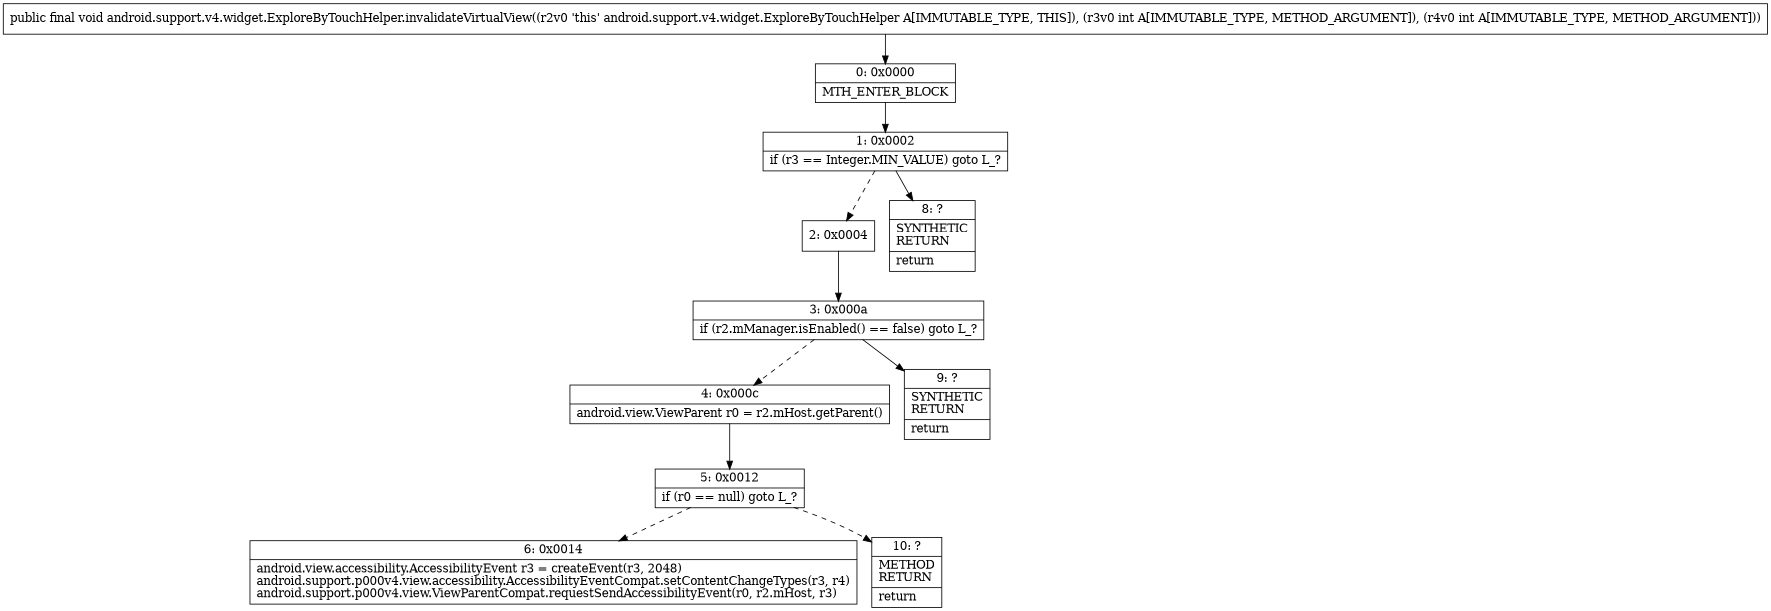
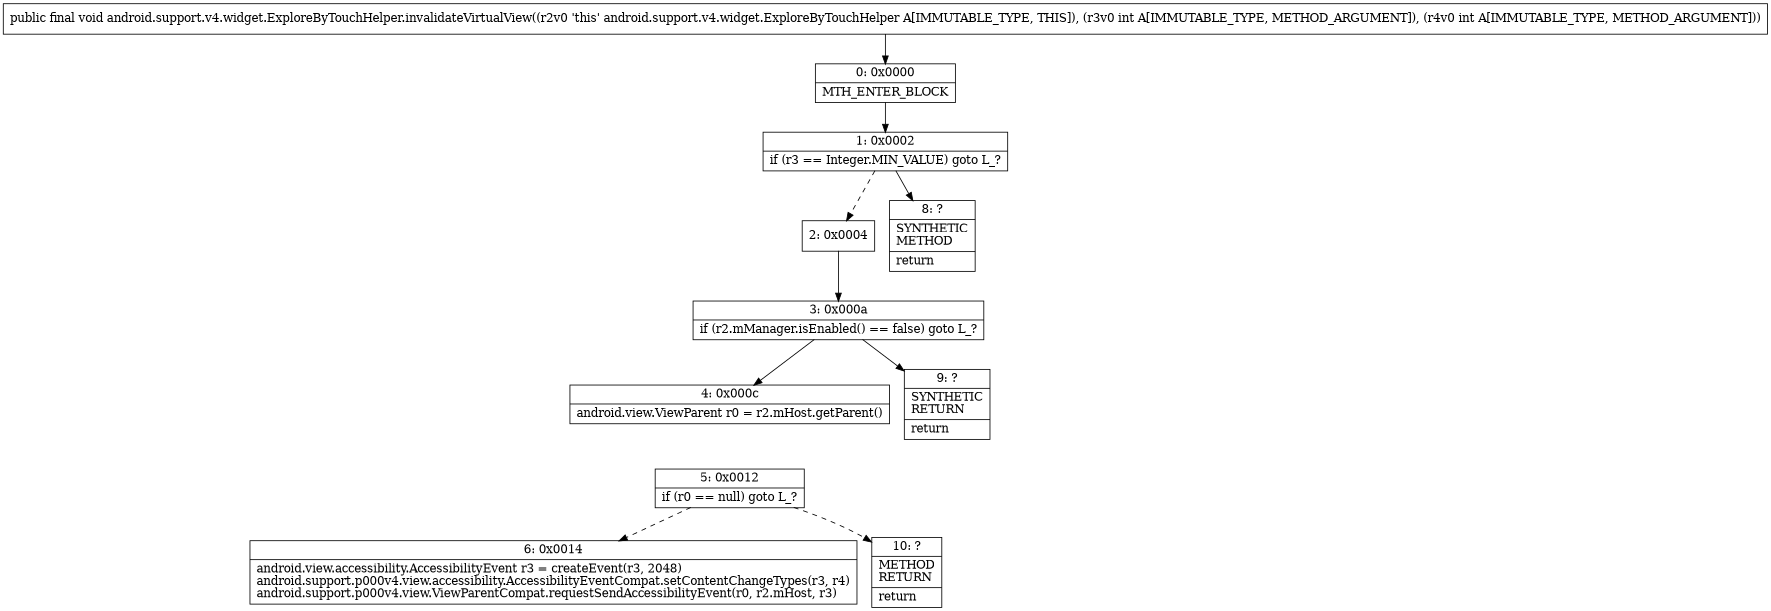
(923, 241) -> (925, 241)
(787, 360) -> (787, 360)
(730, 442) -> none
